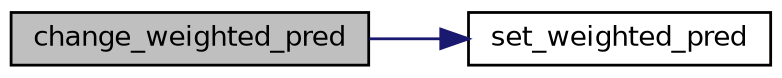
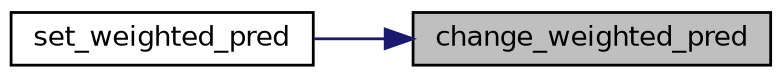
(405, 39) -> (350, 39)
